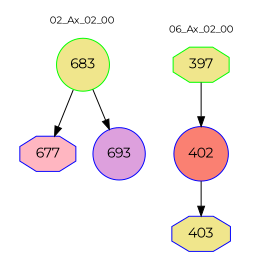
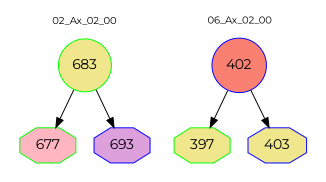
(201, 99) -> (221, 105)
(48, 154) -> (48, 145)
(119, 154) -> (122, 145)
